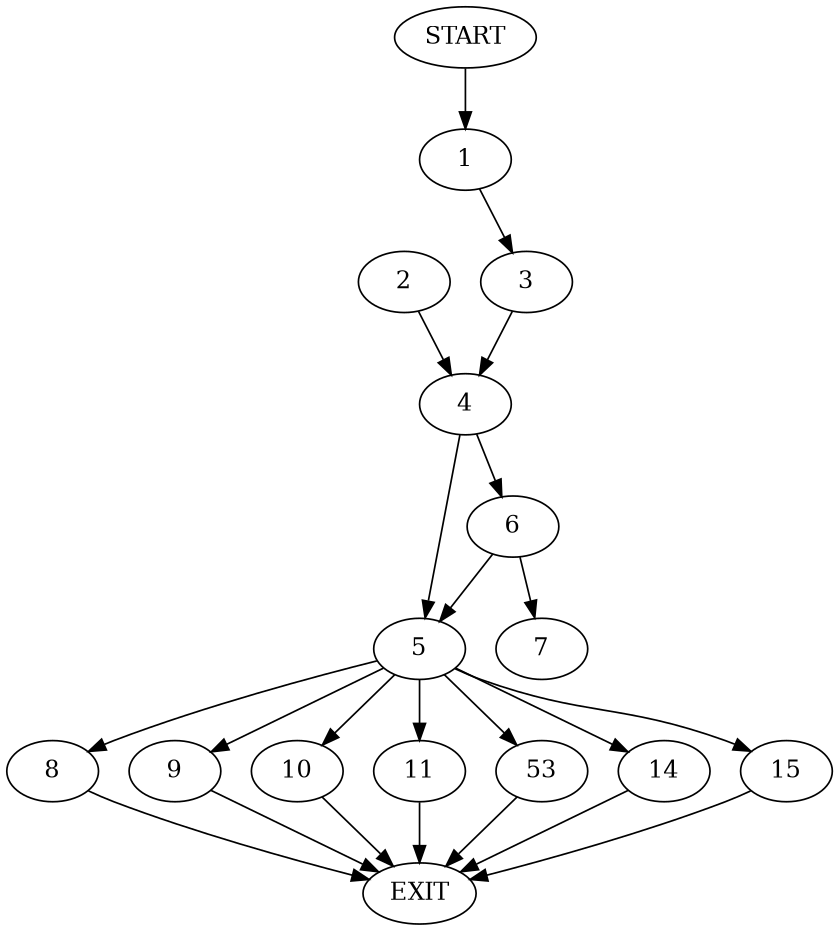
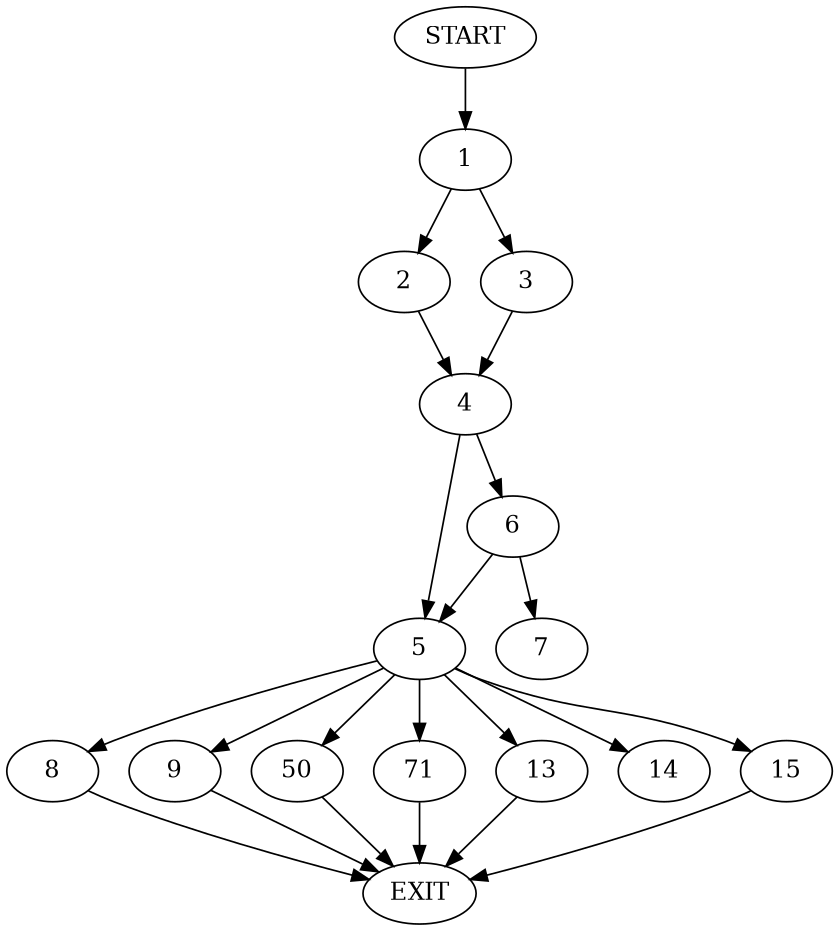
none -> (439, 213)
(297, 771) -> (297, 771)
(420, 771) -> (420, 771)
(542, 771) -> (542, 771)
(552, 827) -> none
